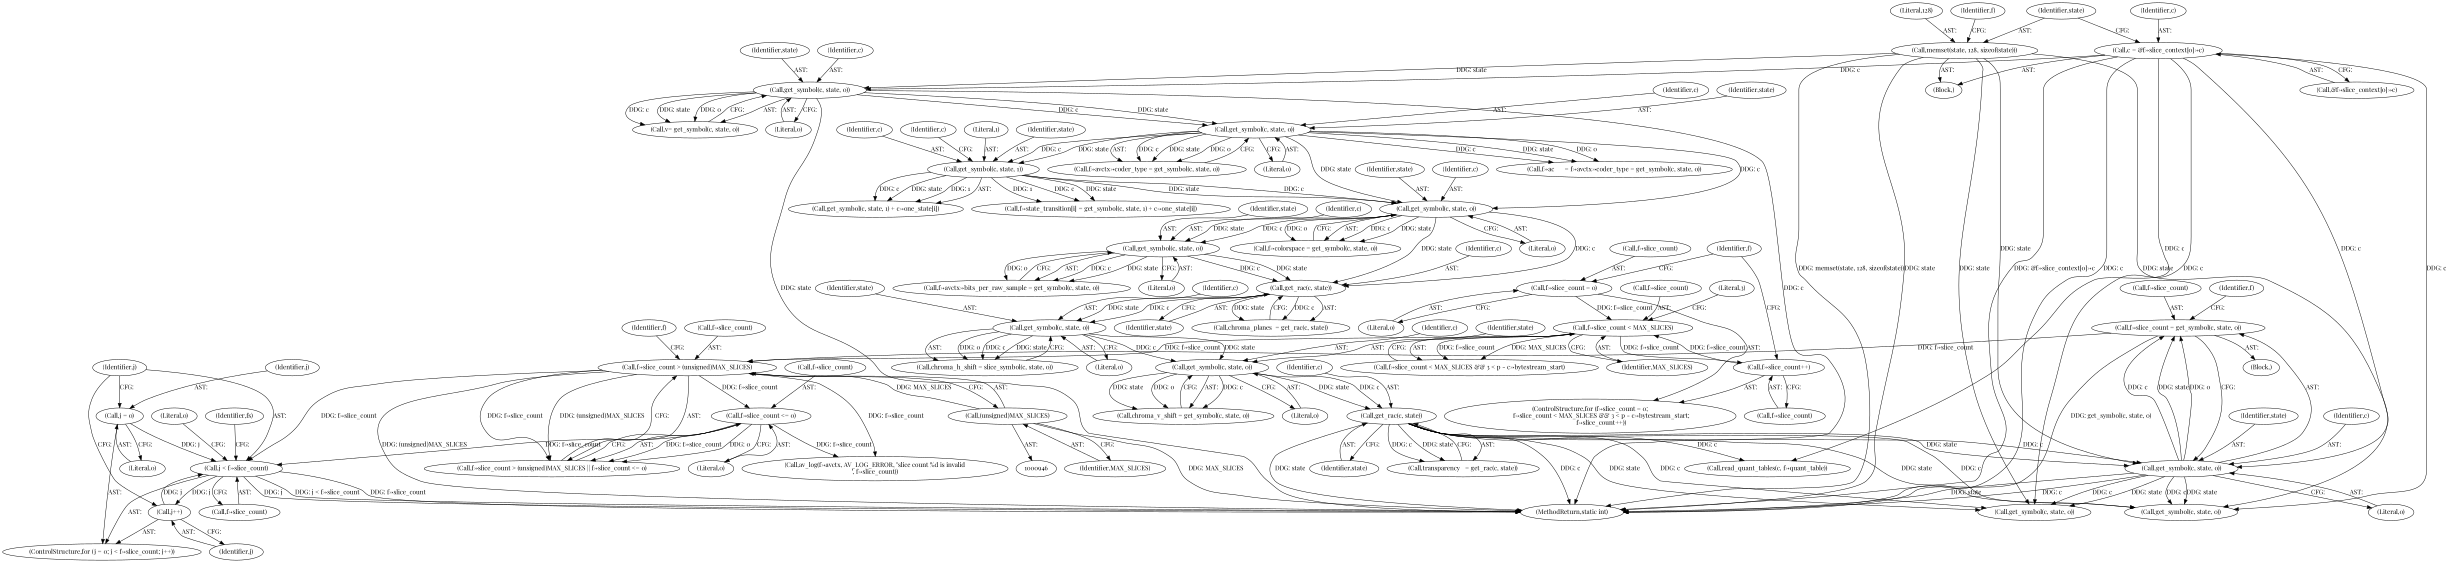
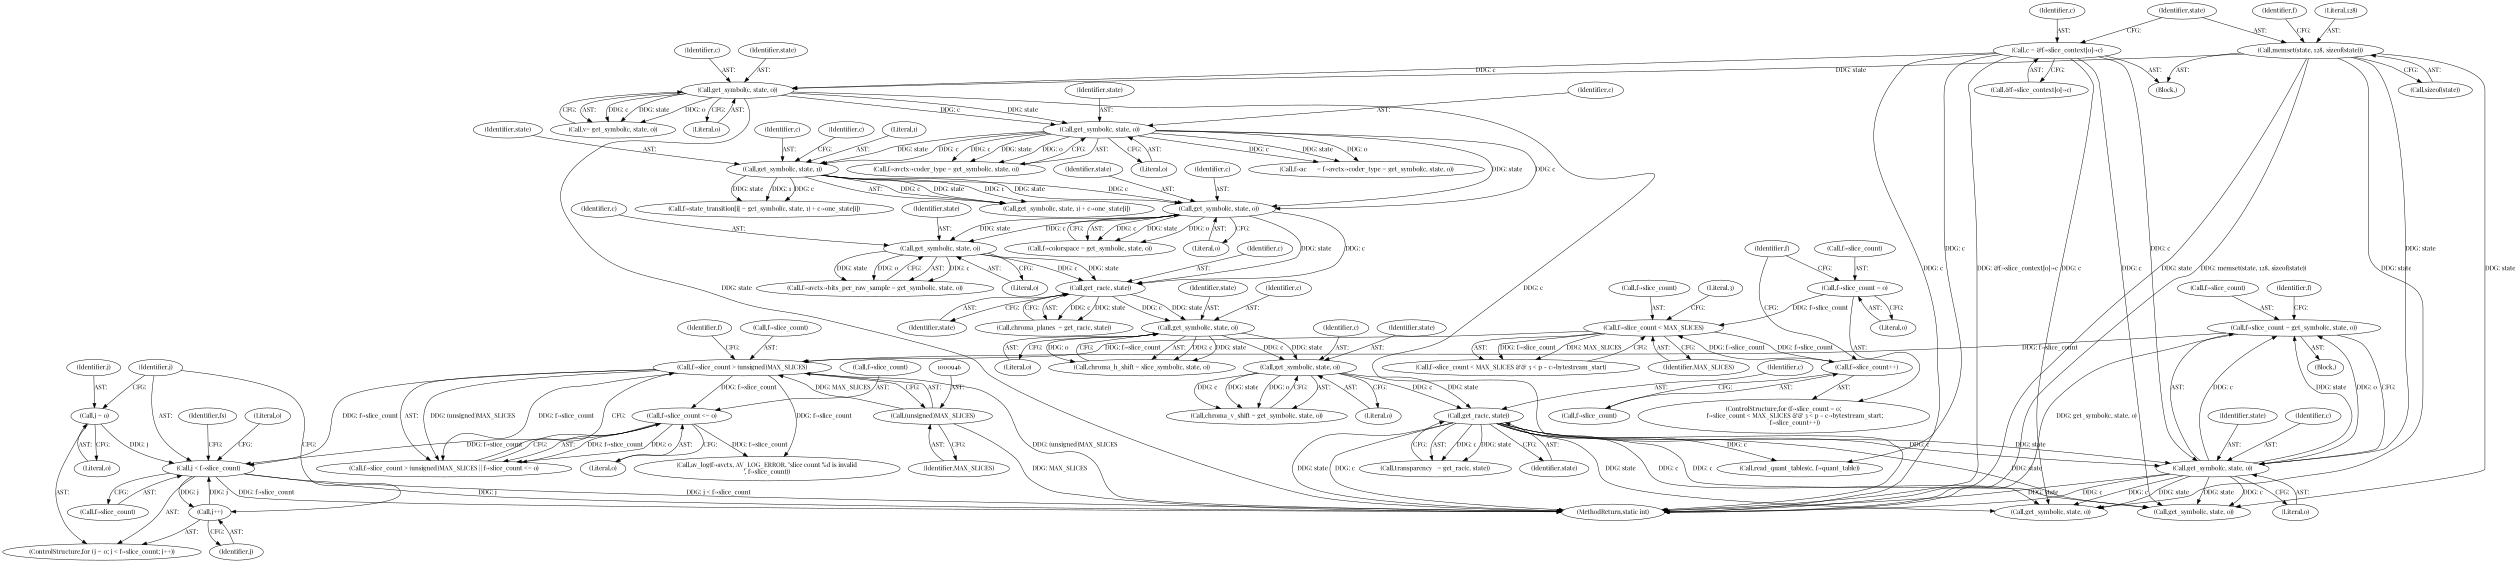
none -> (2435, 90)
(1021, 441) -> (950, 391)
